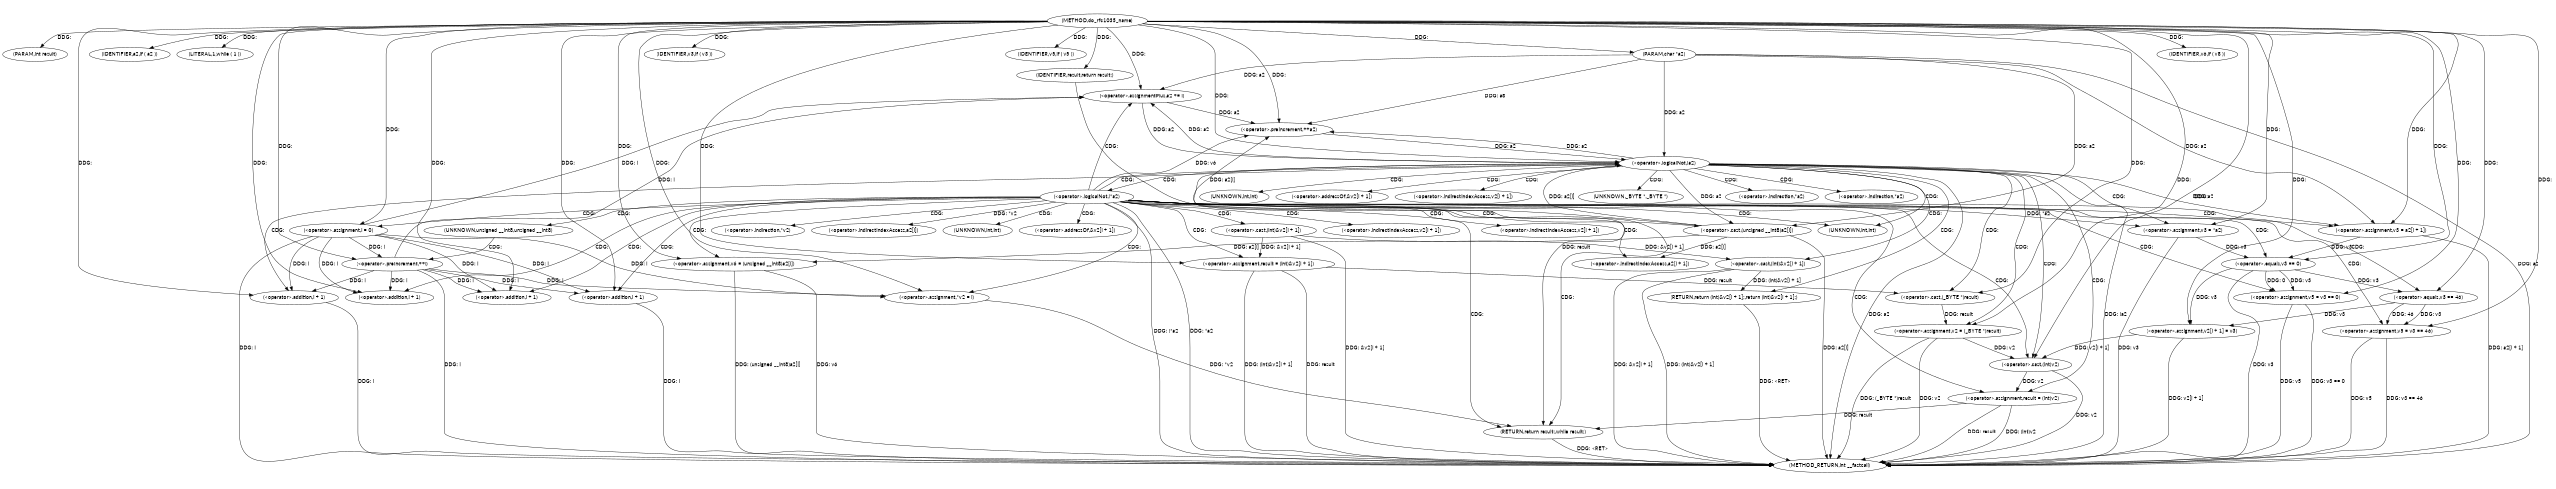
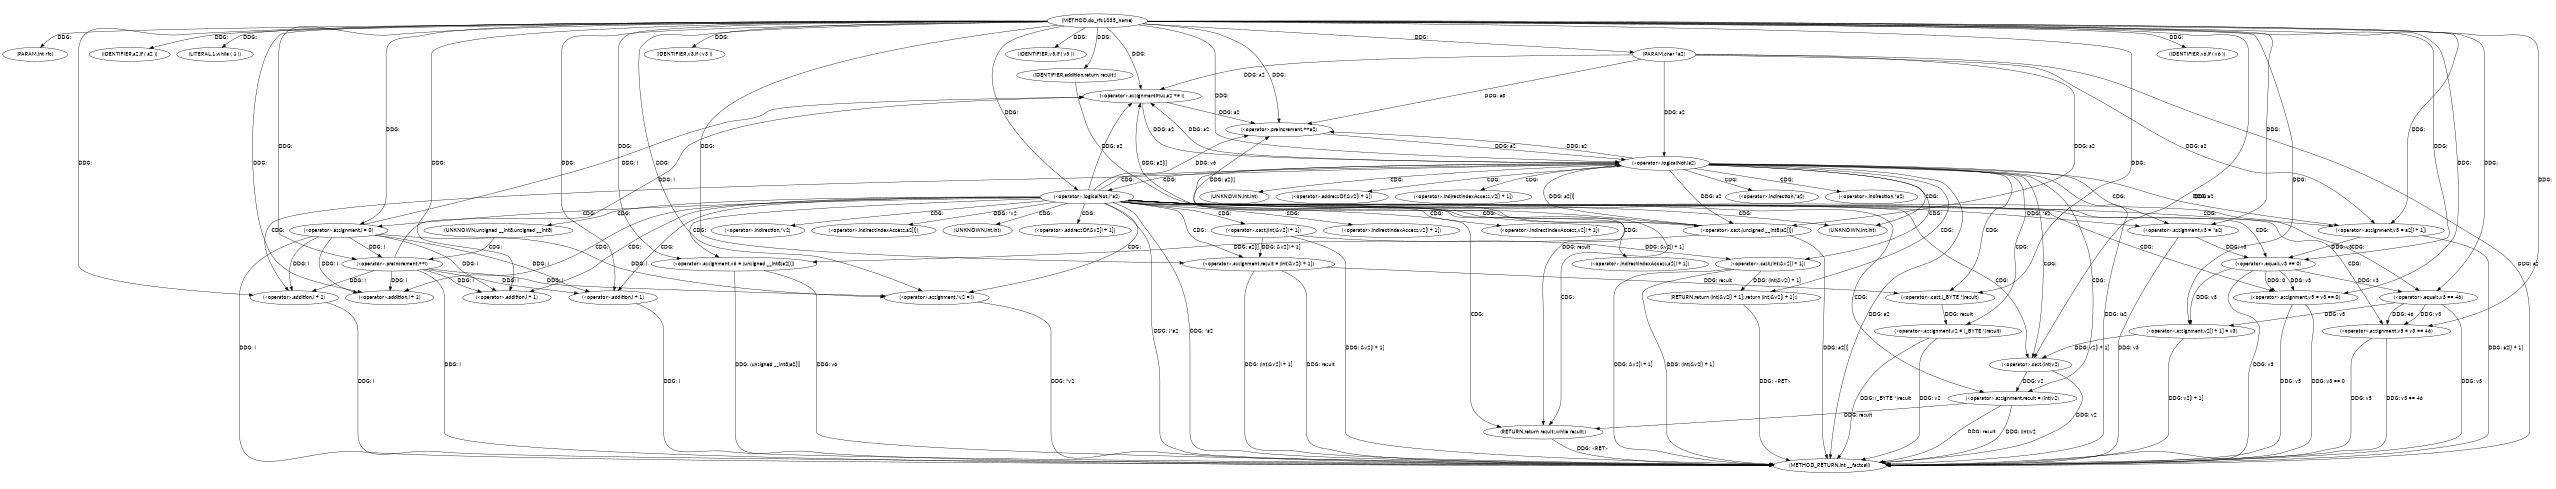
(1915, 32) -> (995, 93)
(35, 54) -> (35, 54)
(2197, 54) -> (2197, 54)
(1075, 75) -> (1075, 75)
(1112, 147) -> (1112, 147)
(1631, 197) -> none
(1696, 247) -> (1385, 206)
(1987, 348) -> none
(1241, 380) -> (1172, 453)
none -> (2334, 454)
